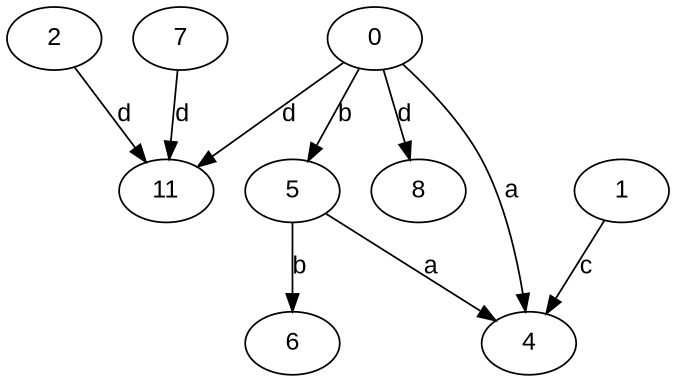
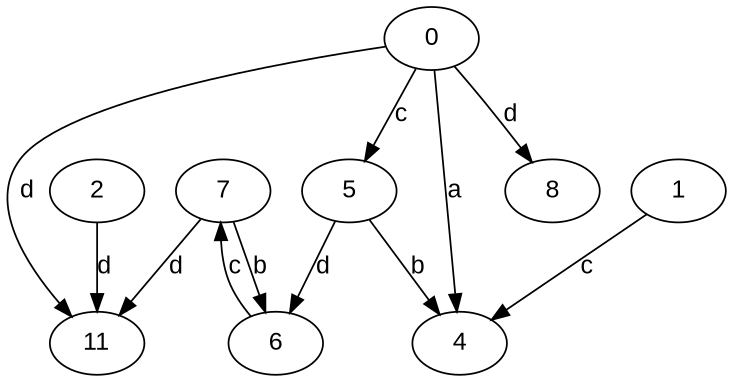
(345, 115) -> (401, 115)
none -> (246, 259)
(299, 267) -> (323, 267)
(431, 267) -> (418, 267)
none -> (229, 281)
